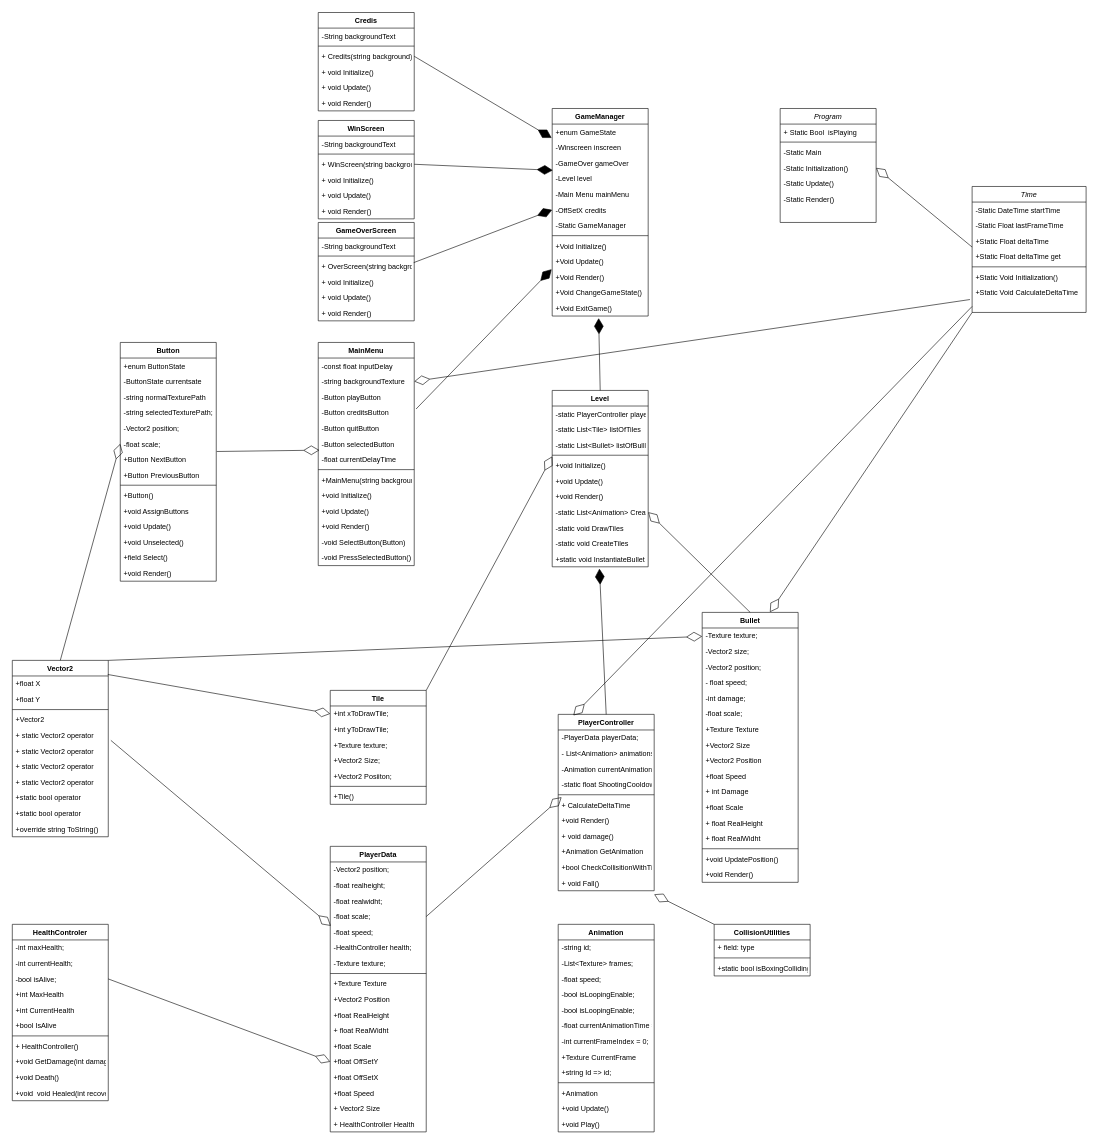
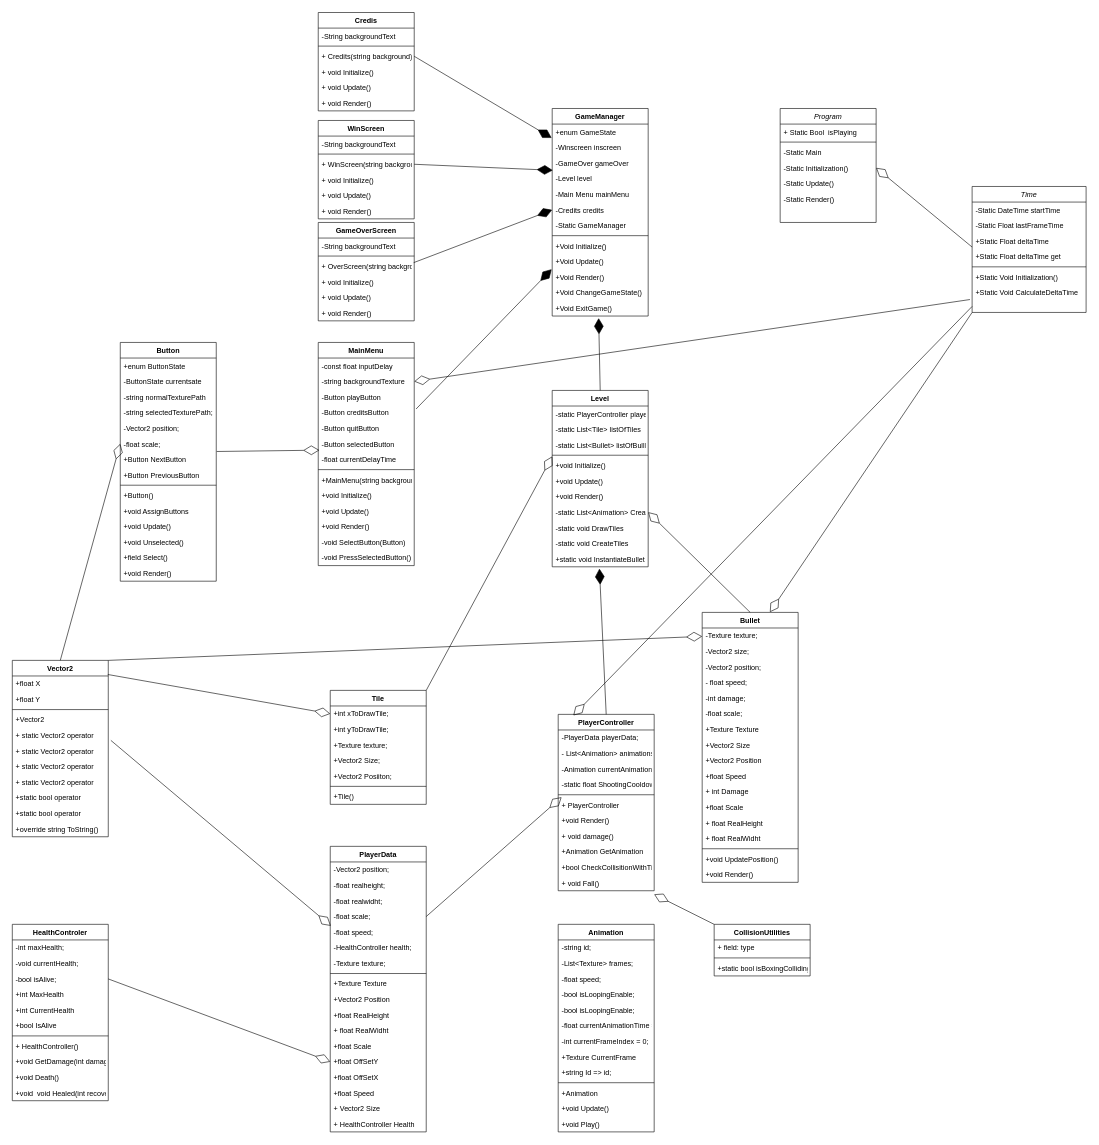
(586, 210) -> (585, 210)
(598, 805) -> (595, 805)
(51, 964) -> (53, 964)
